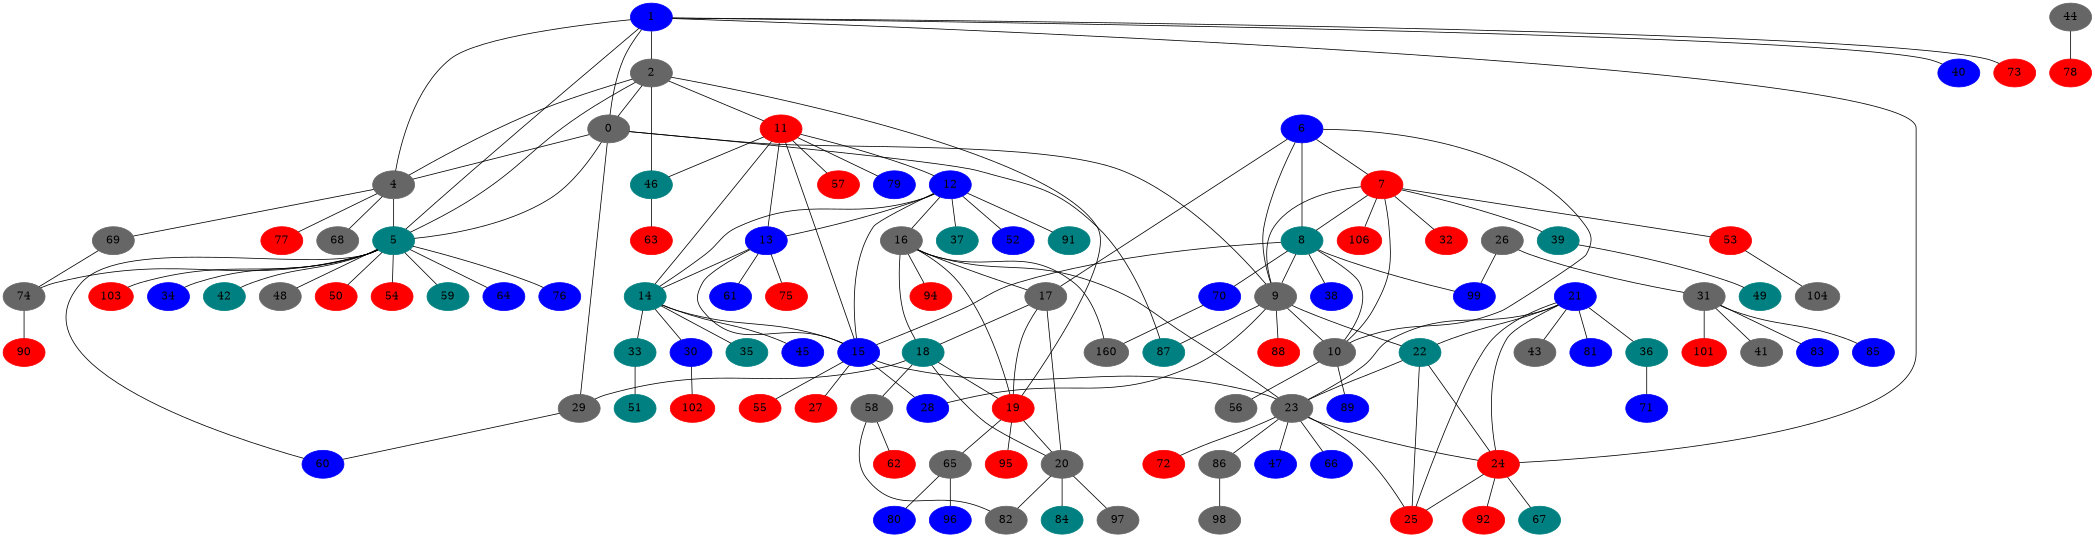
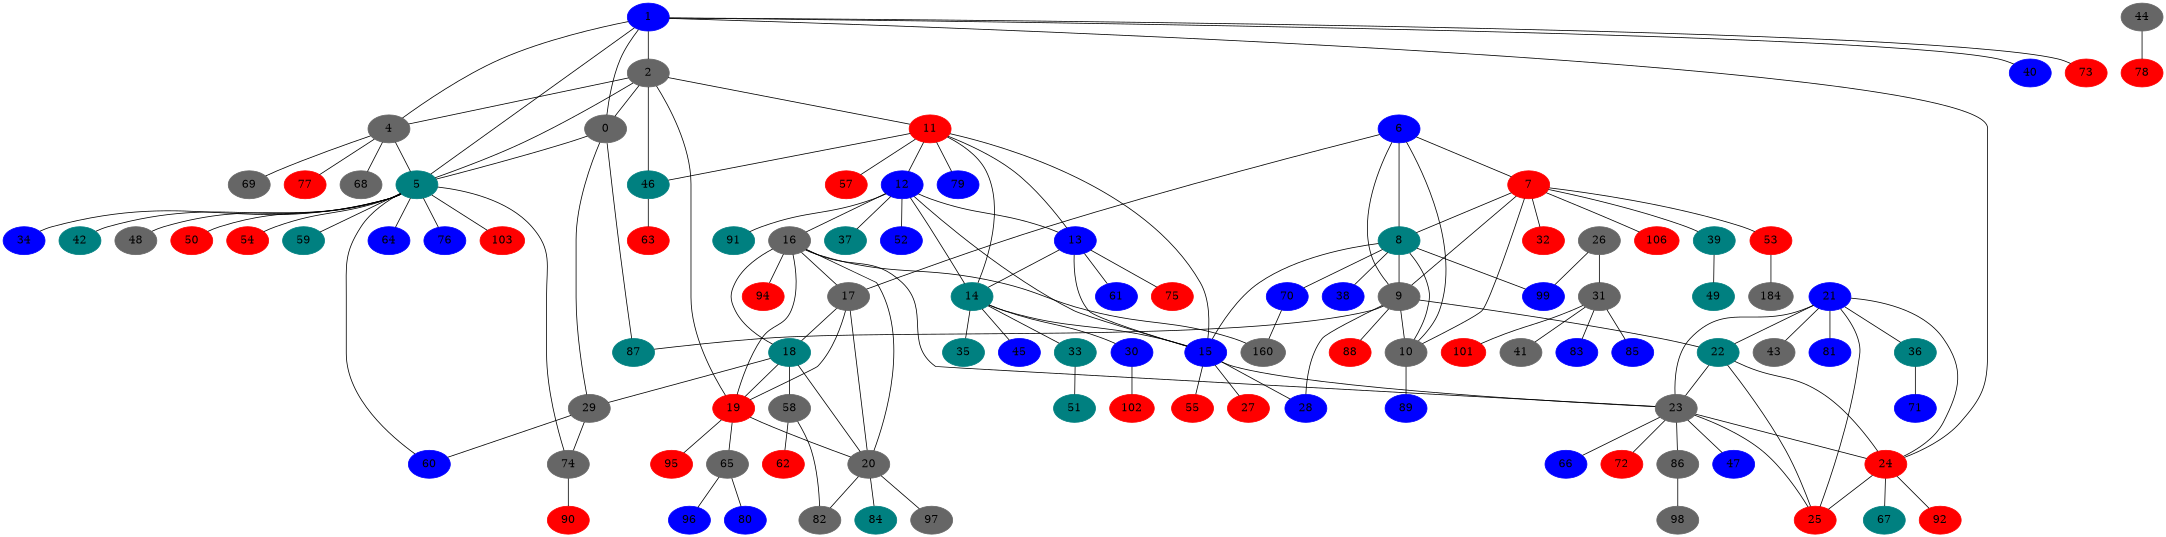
(986, 150) -> none
(501, 157) -> none
(69, 269) -> (579, 436)
(1818, 297) -> (1771, 297)
none -> (892, 327)
(1236, 408) -> none
